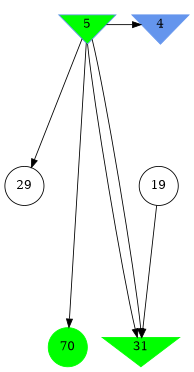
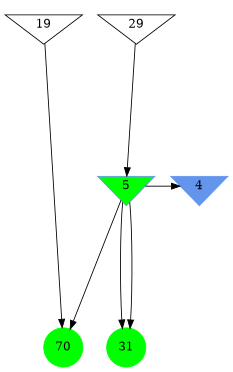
(58, 99) -> (131, 105)
(24, 186) -> (136, 25)
(159, 186) -> (44, 25)
(150, 267) -> (53, 181)
(141, 347) -> (126, 347)
